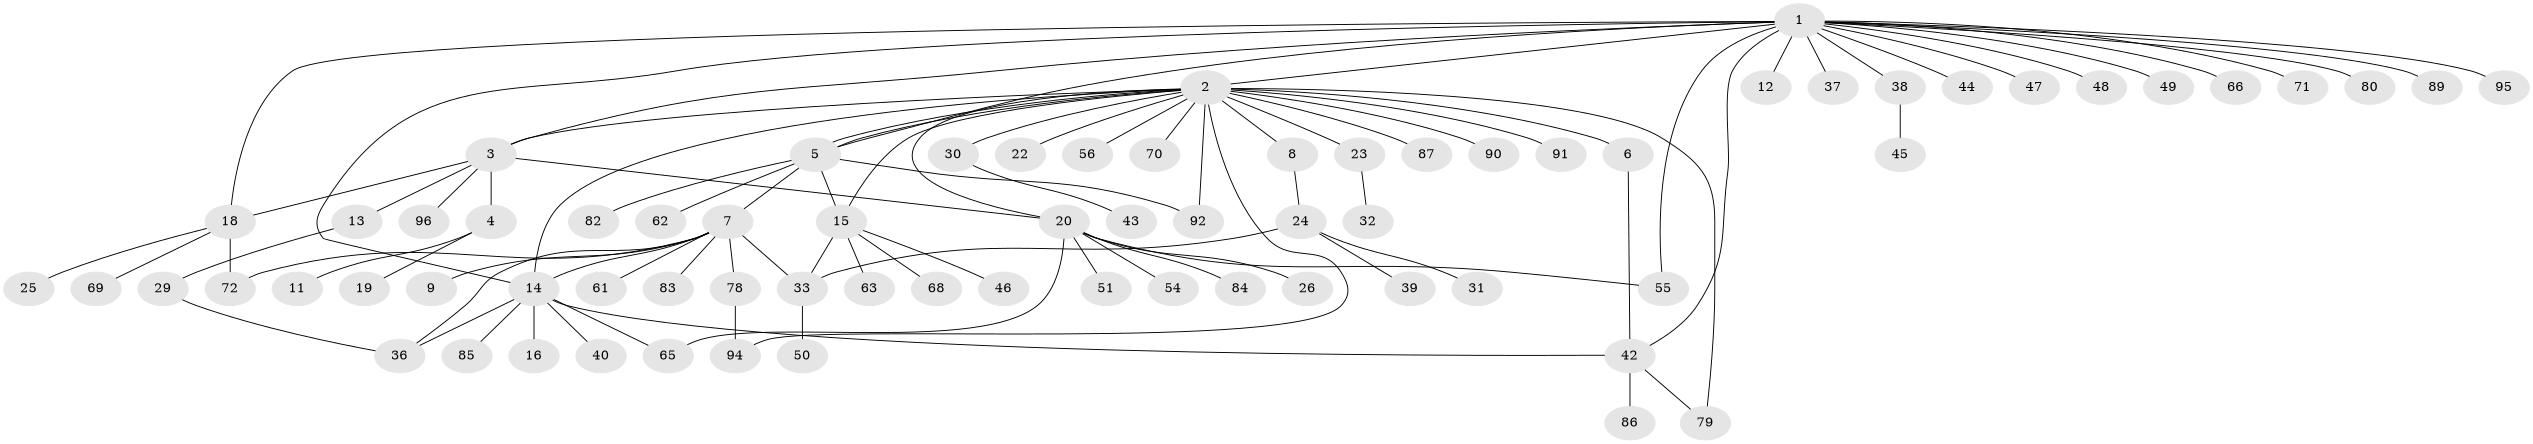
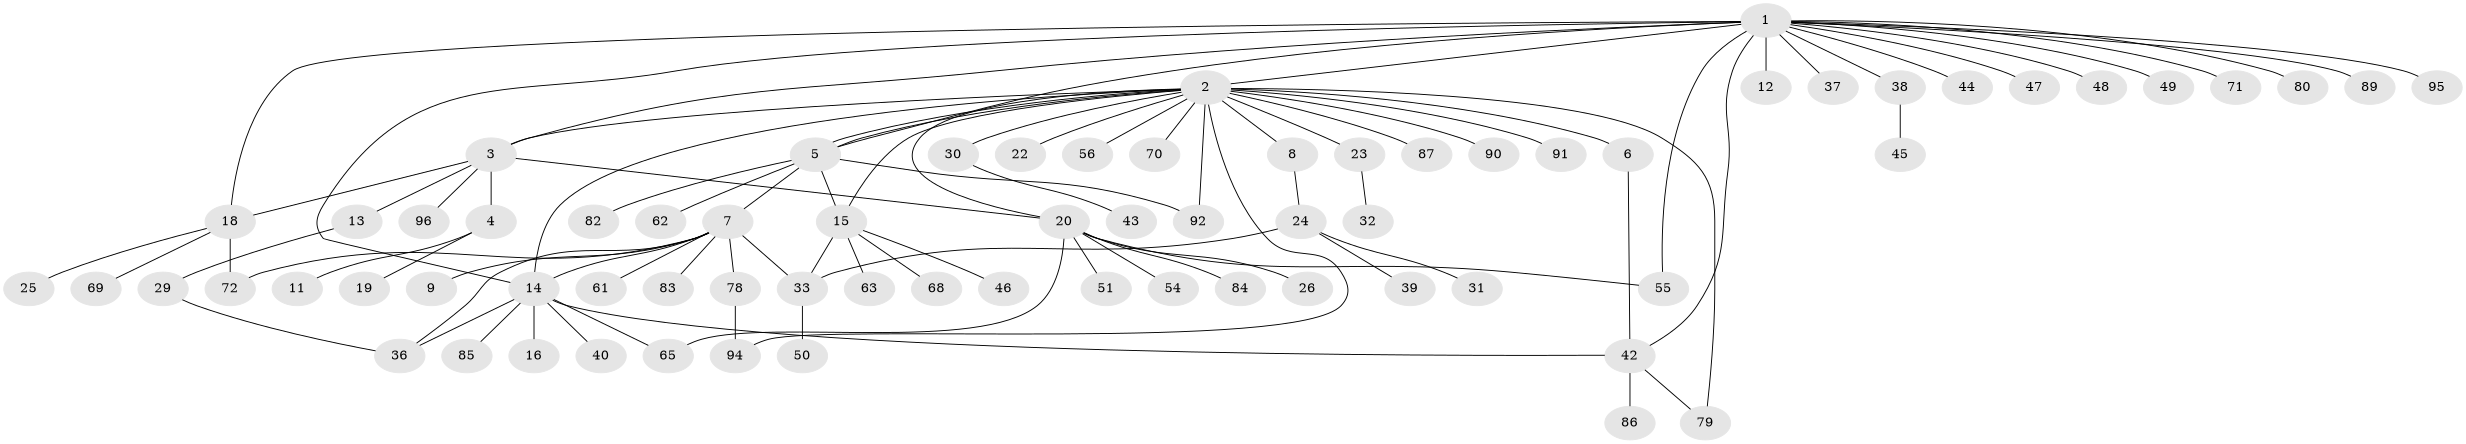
(2236, 88) -> none
